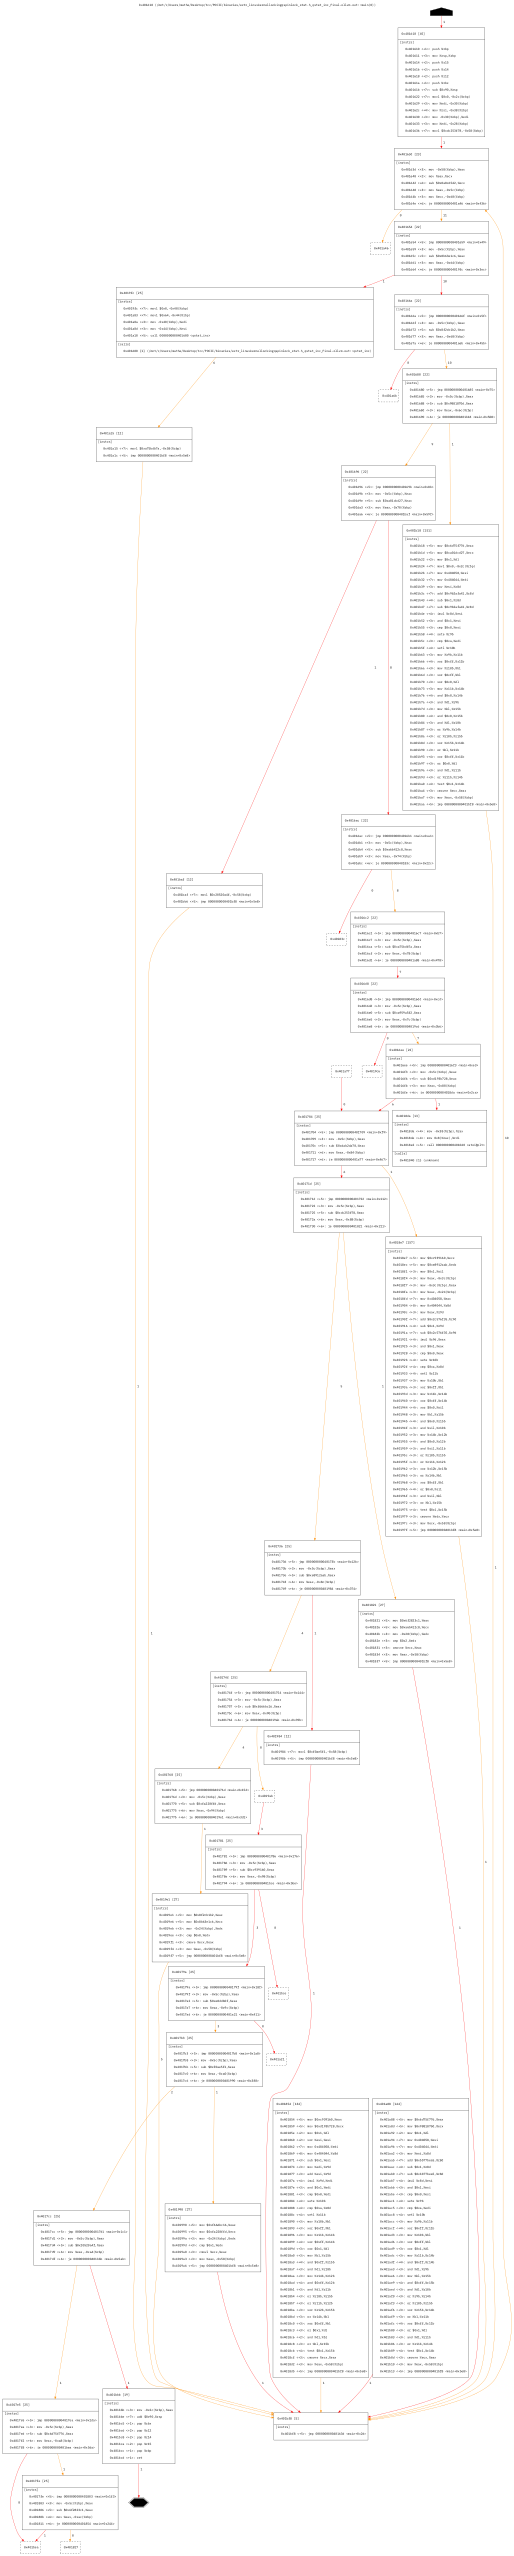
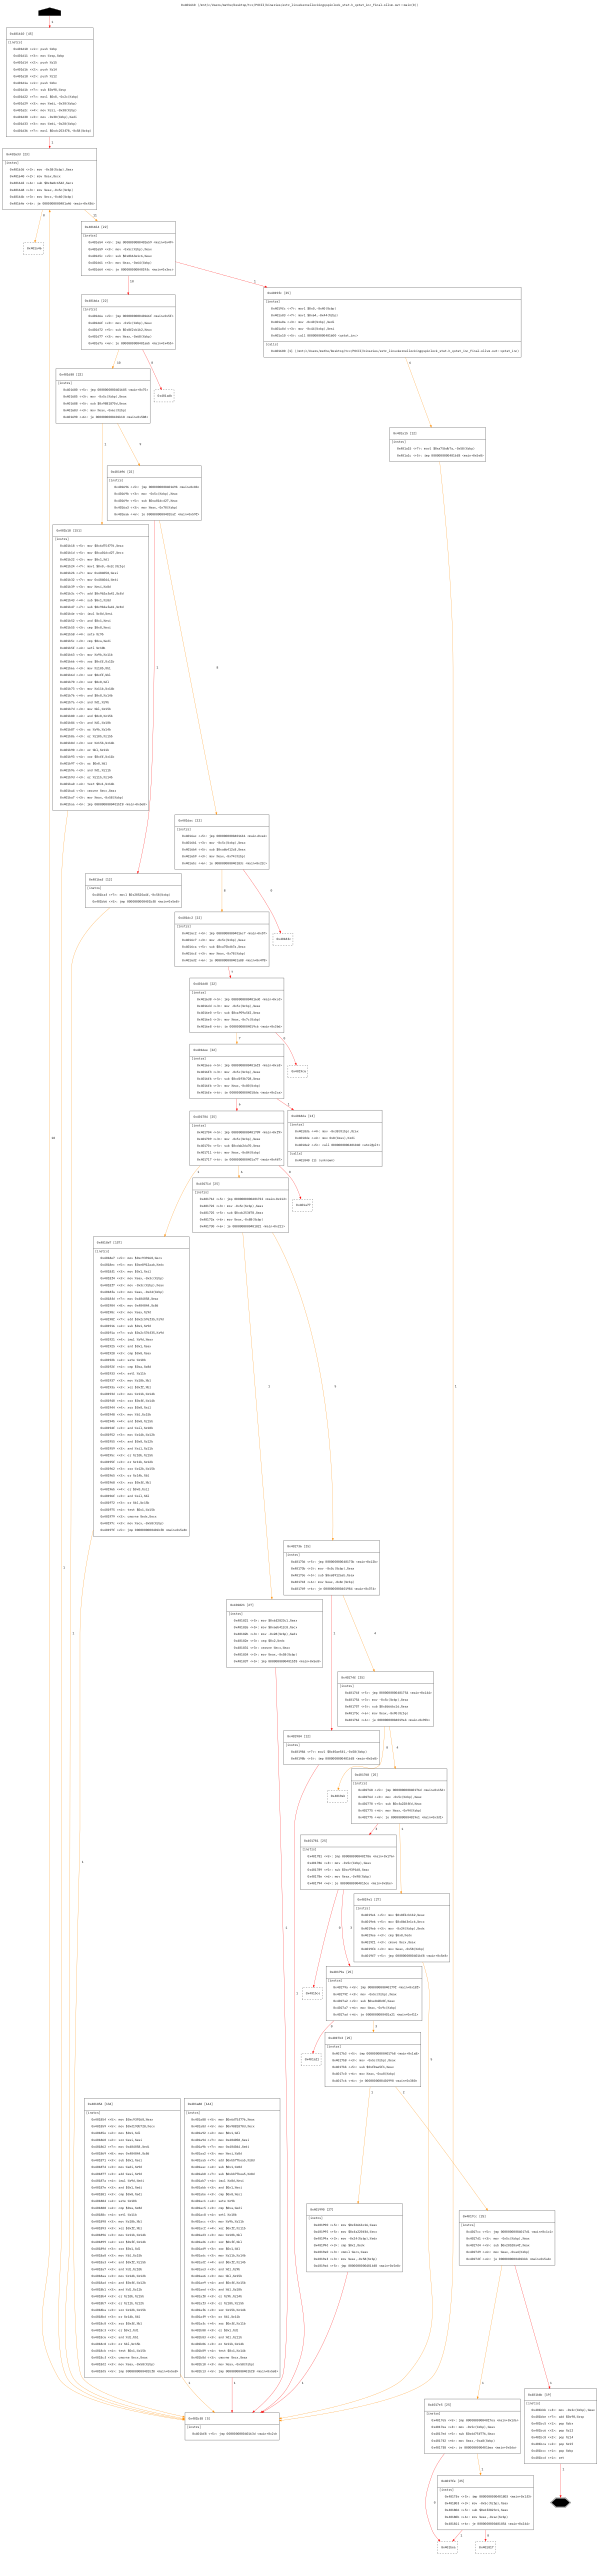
(388, 666) -> (188, 666)
(342, 1093) -> (292, 1180)
(342, 1171) -> (239, 1171)
(261, 1817) -> (374, 1828)
(70, 2534) -> (486, 2534)
